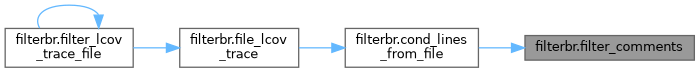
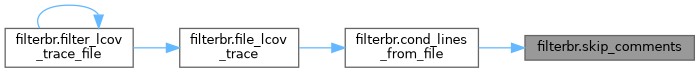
(610, 48) -> (610, 48)
